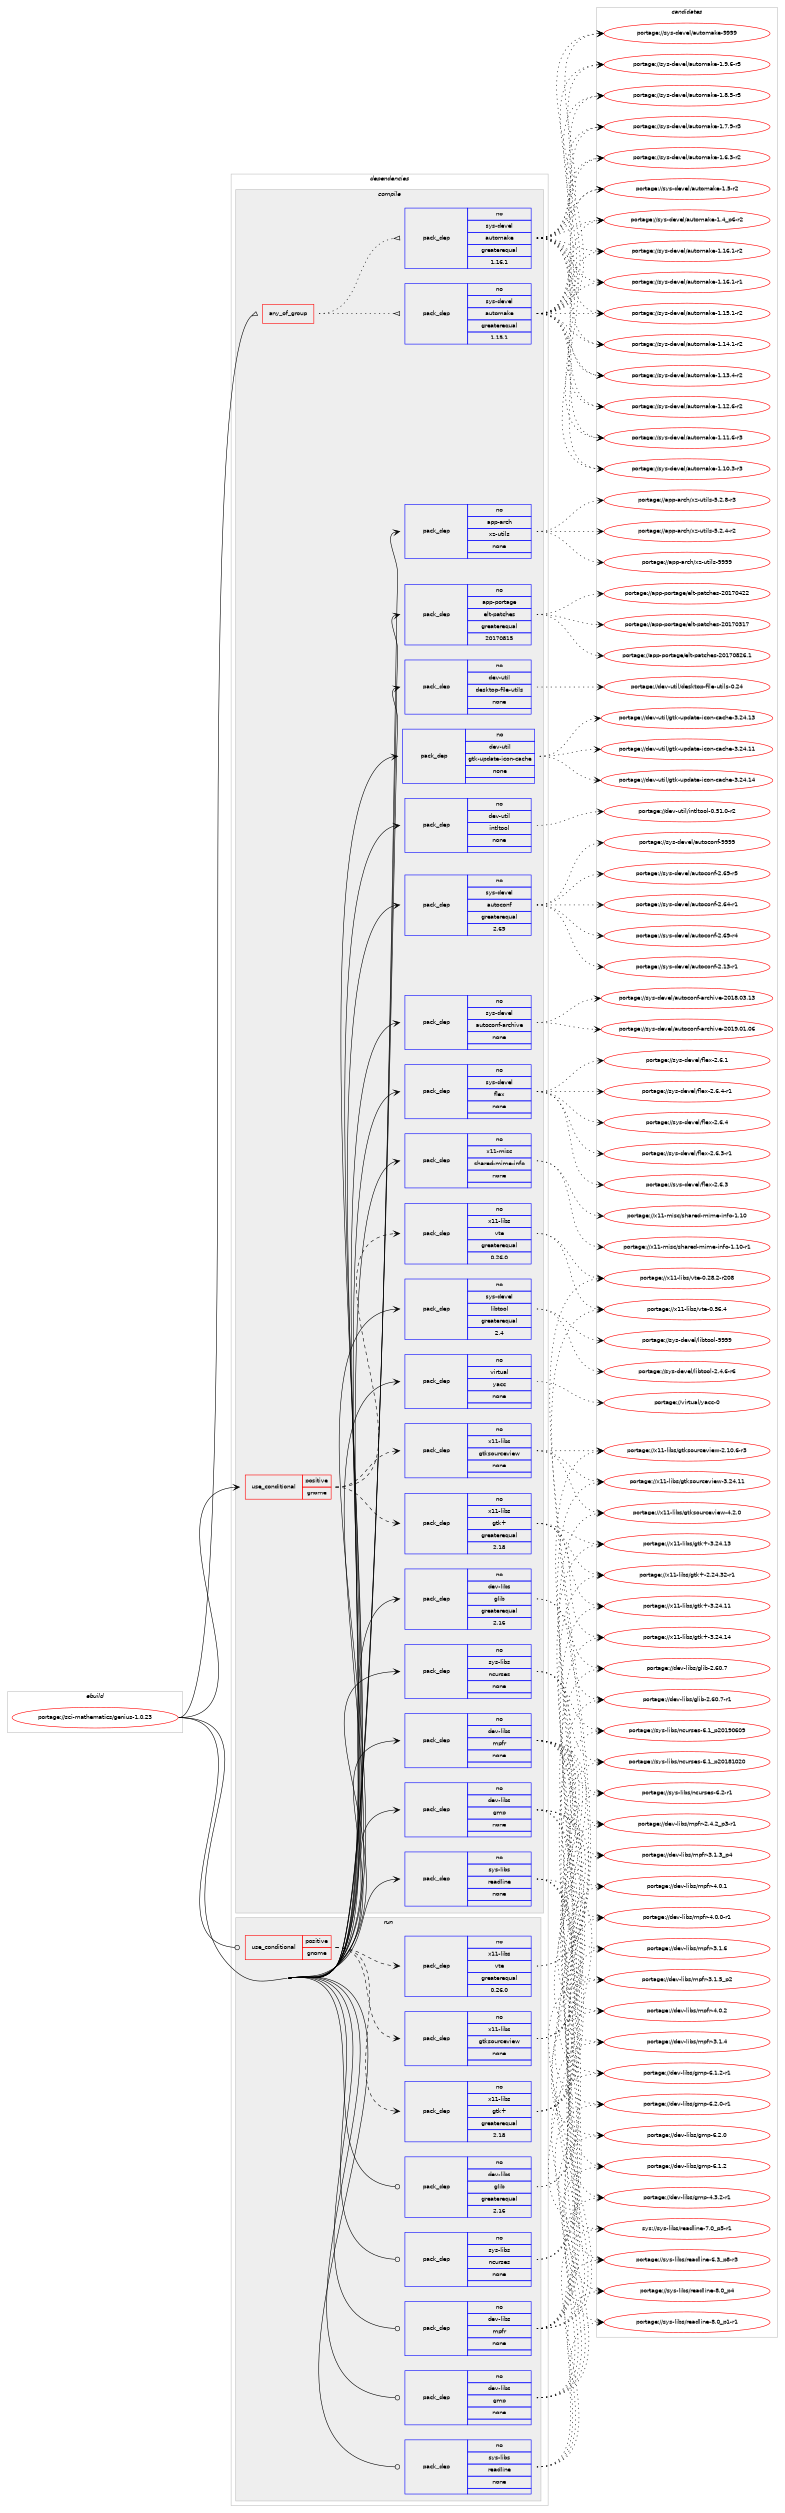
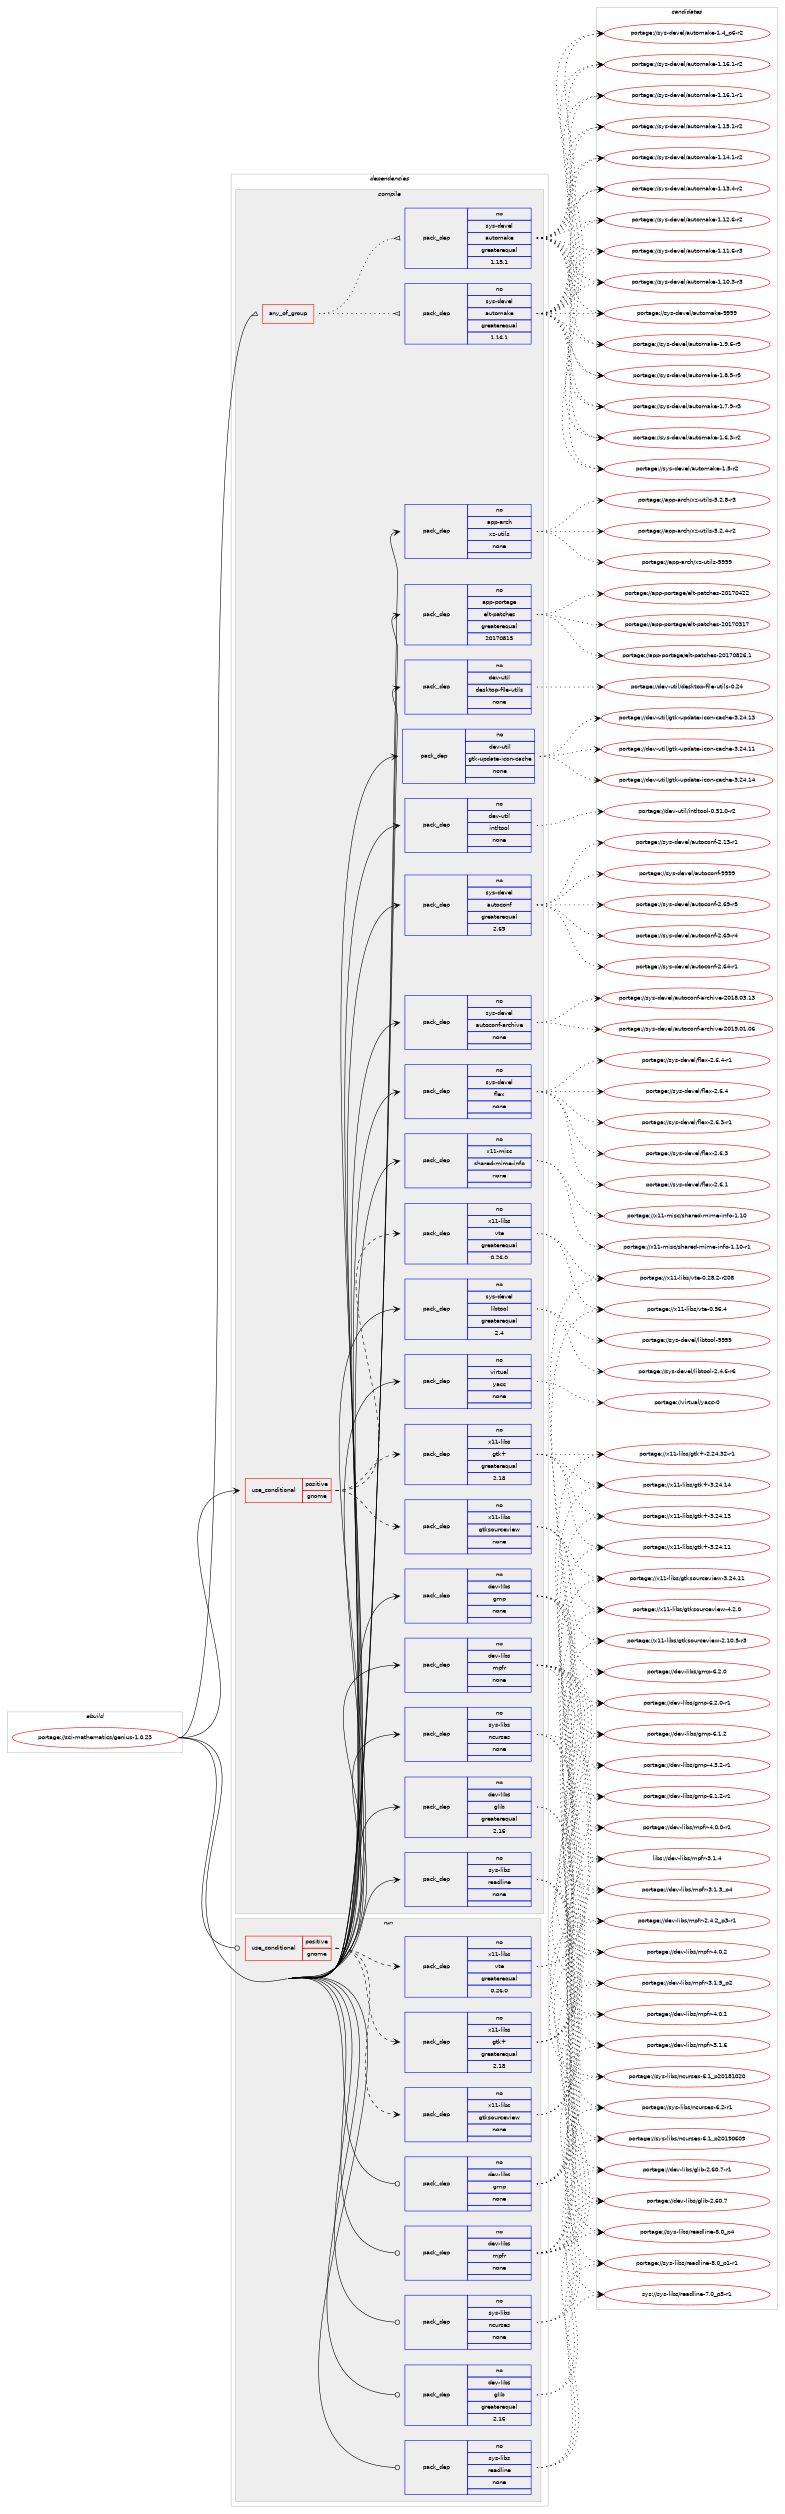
(687, 1451) -> (687, 1641)
(687, 2042) -> (687, 1859)
(687, 2260) -> none
